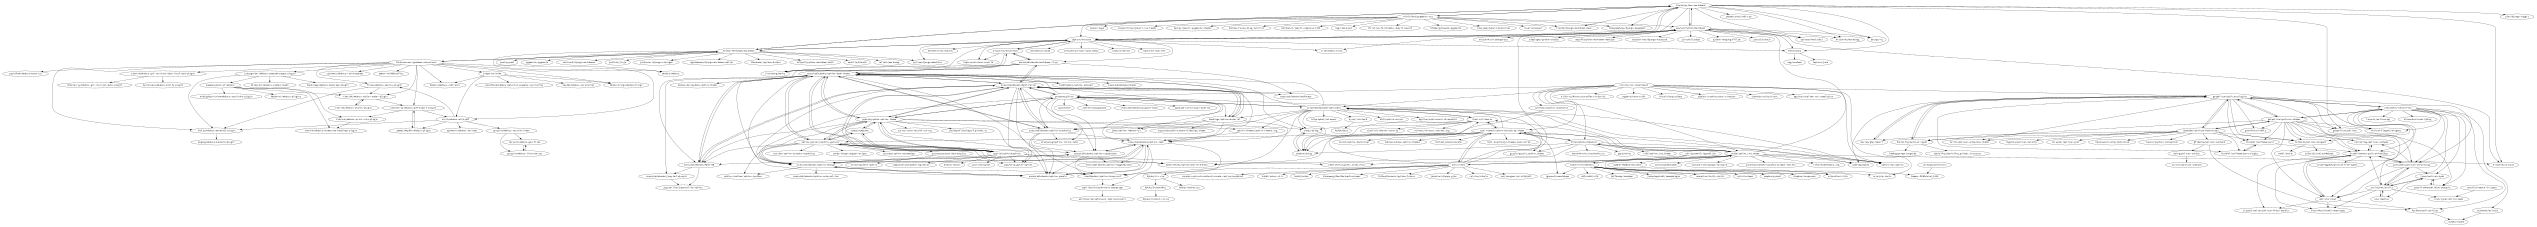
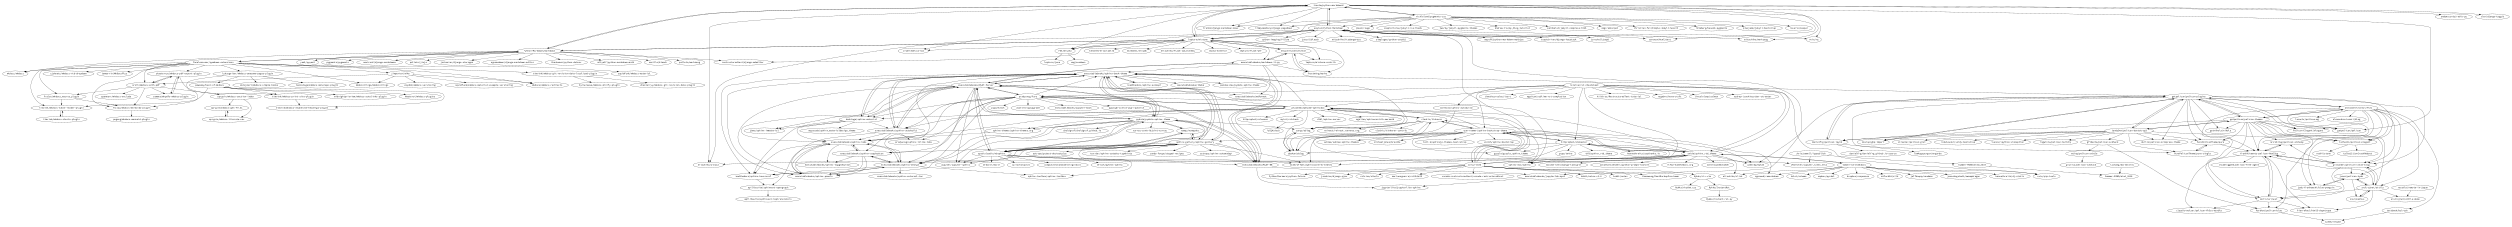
(1877, 40) -> (1814, 40)
(928, 62) -> (743, 62)
(389, 102) -> (162, 80)
(1061, 116) -> none
none -> (1596, 141)
